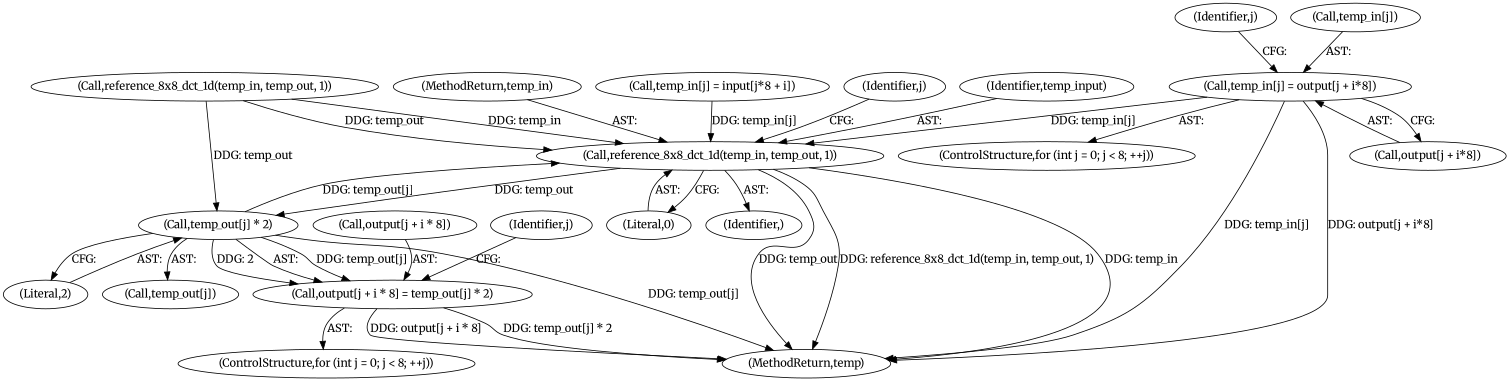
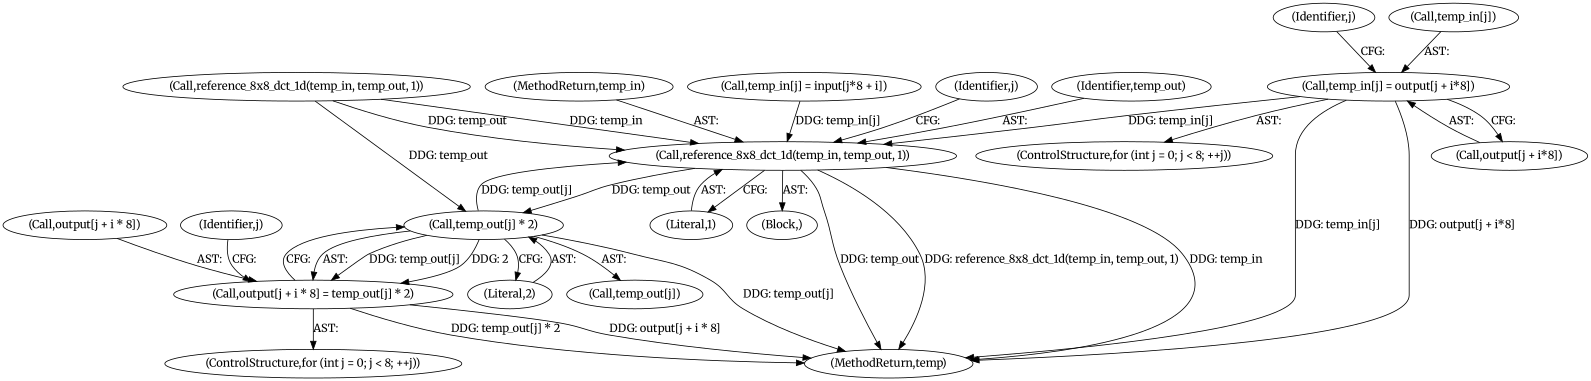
(1047, 87) -> (1131, 87)
(649, 225) -> (691, 225)
(754, 225) -> (782, 225)
none -> (324, 237)
